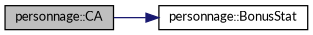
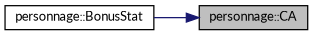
(130, 18) -> (170, 18)
